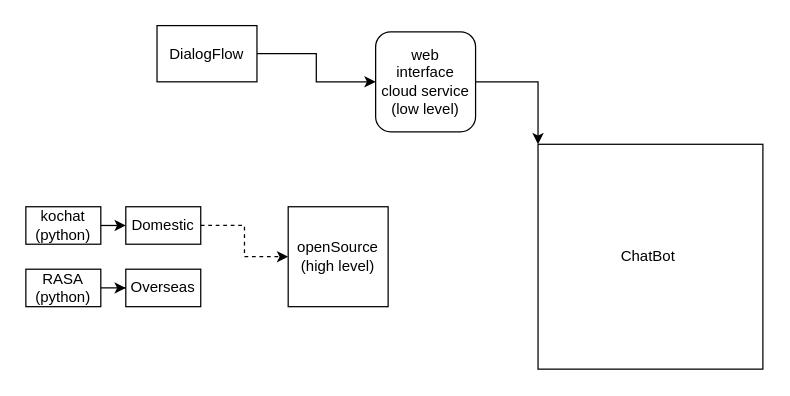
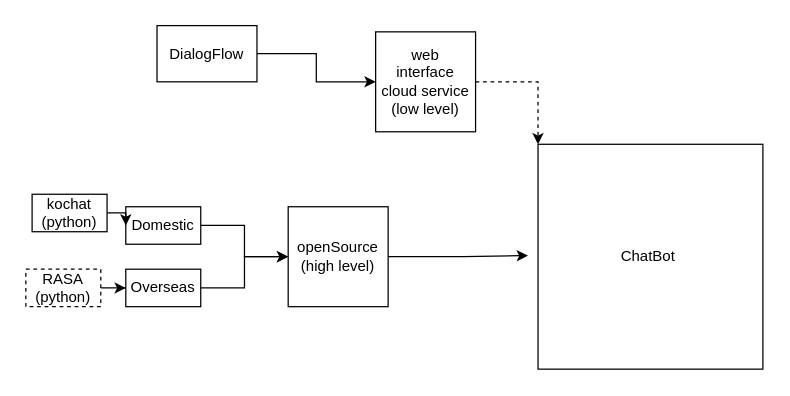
(426, 82) -> (426, 82)
(533, 82) -> (533, 82)
(63, 226) -> (69, 213)
(237, 226) -> (237, 226)
none -> (453, 257)
(63, 288) -> (63, 288)
none -> (237, 288)
